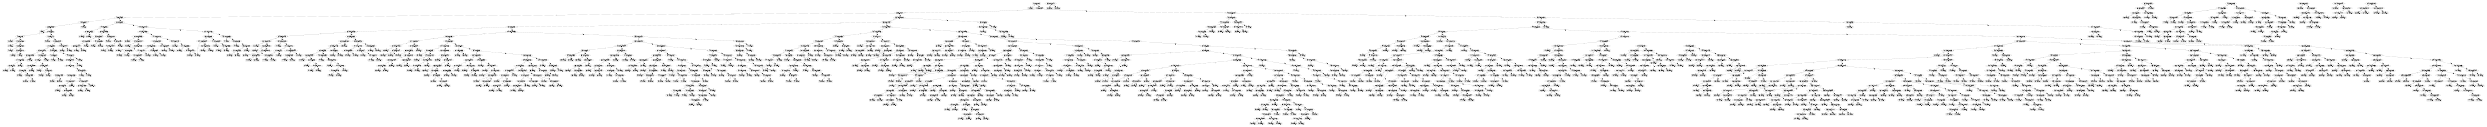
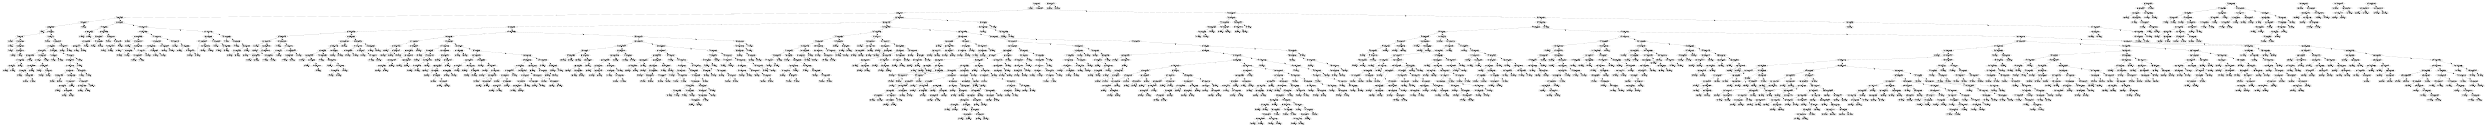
none -> (1641, 41)
(1120, 64) -> (1122, 68)
none -> (917, 66)
(1653, 67) -> (1648, 68)
none -> (69, 71)
(311, 71) -> none
(2189, 71) -> (2189, 71)
(2024, 75) -> (2024, 75)
(1737, 83) -> (1743, 82)
none -> (2440, 86)
(2067, 95) -> none
none -> (2465, 95)
